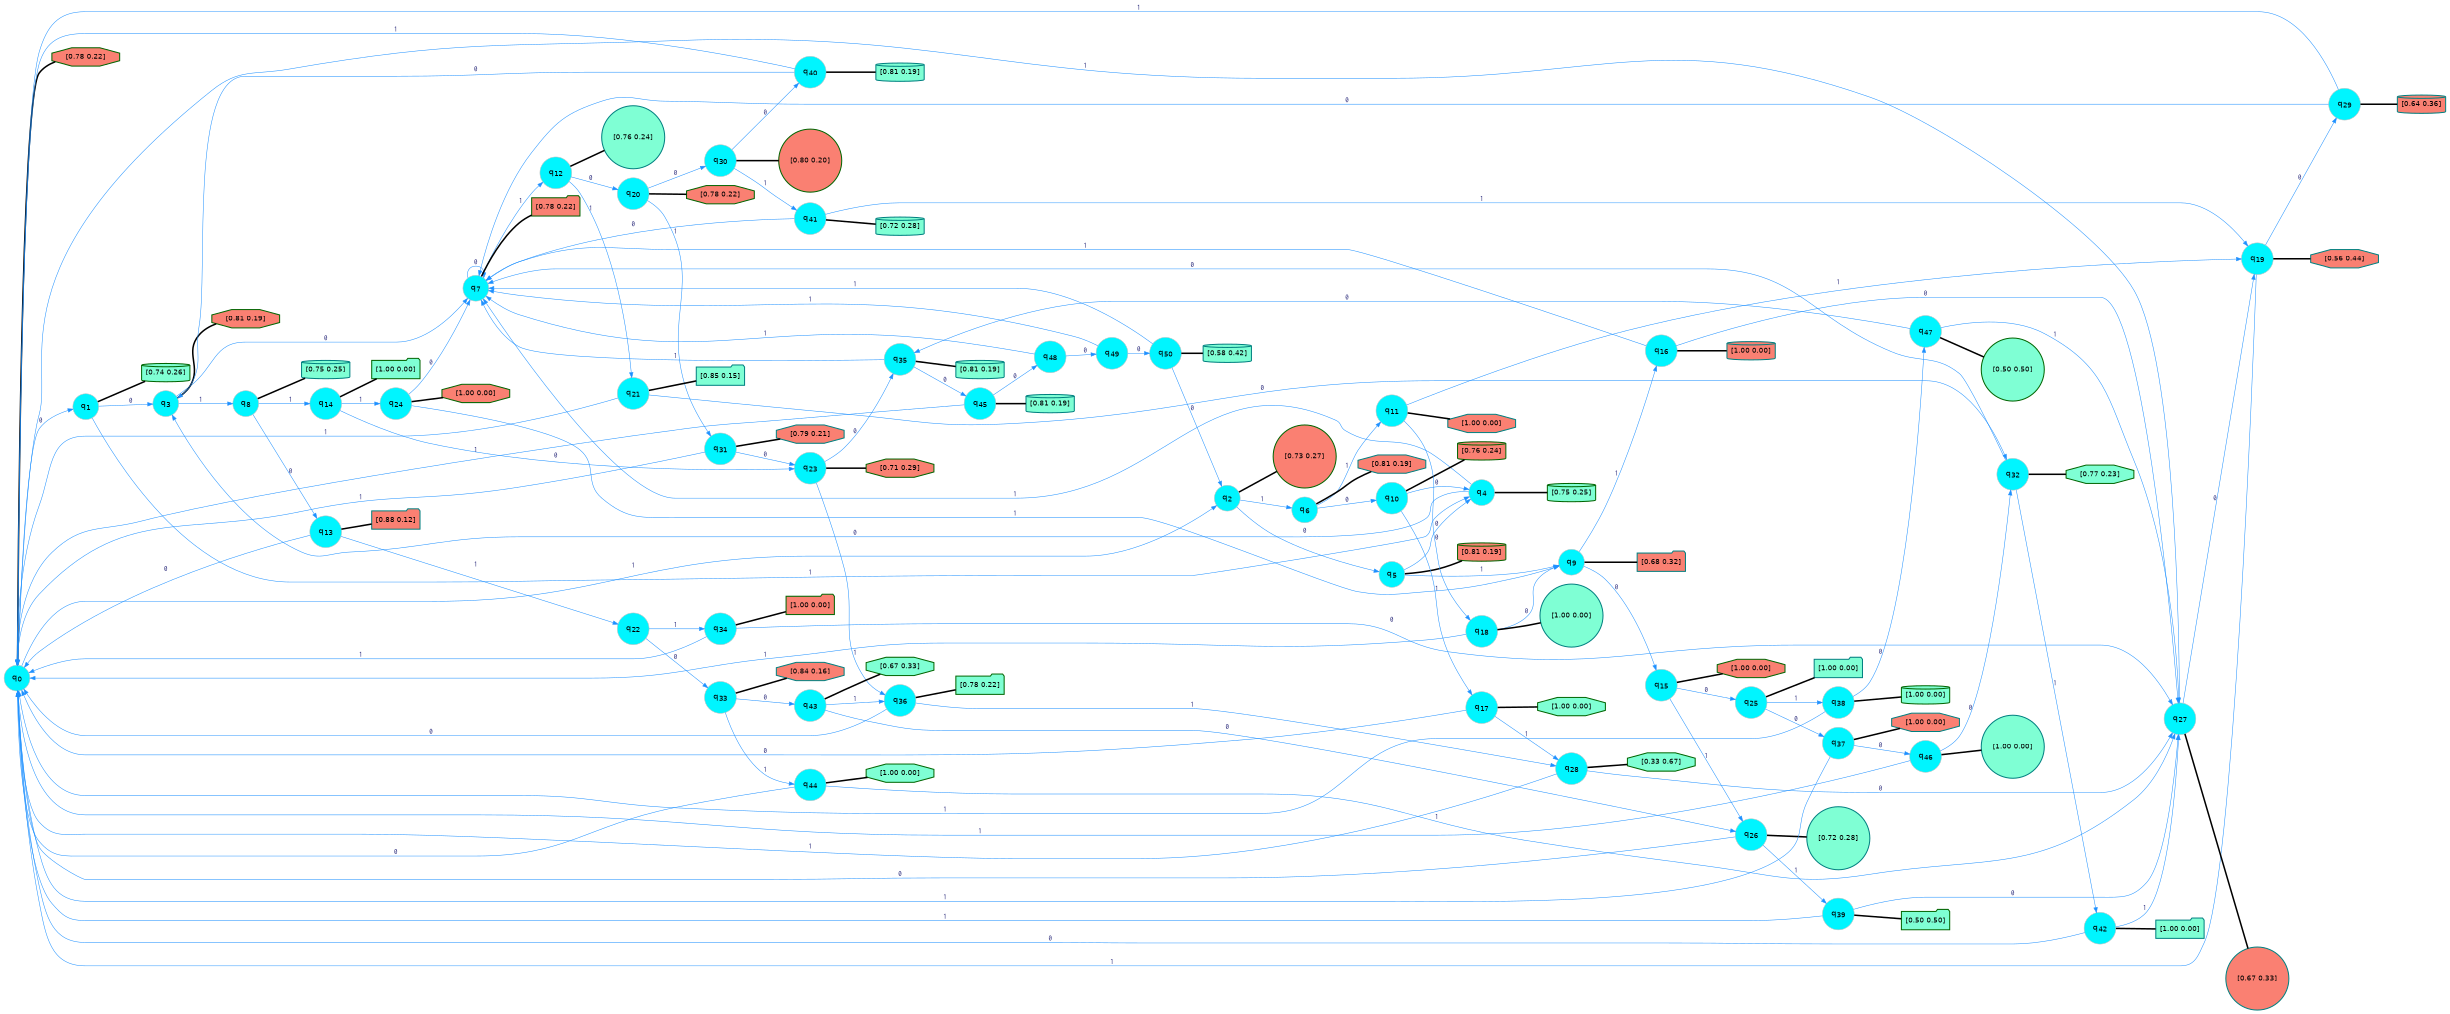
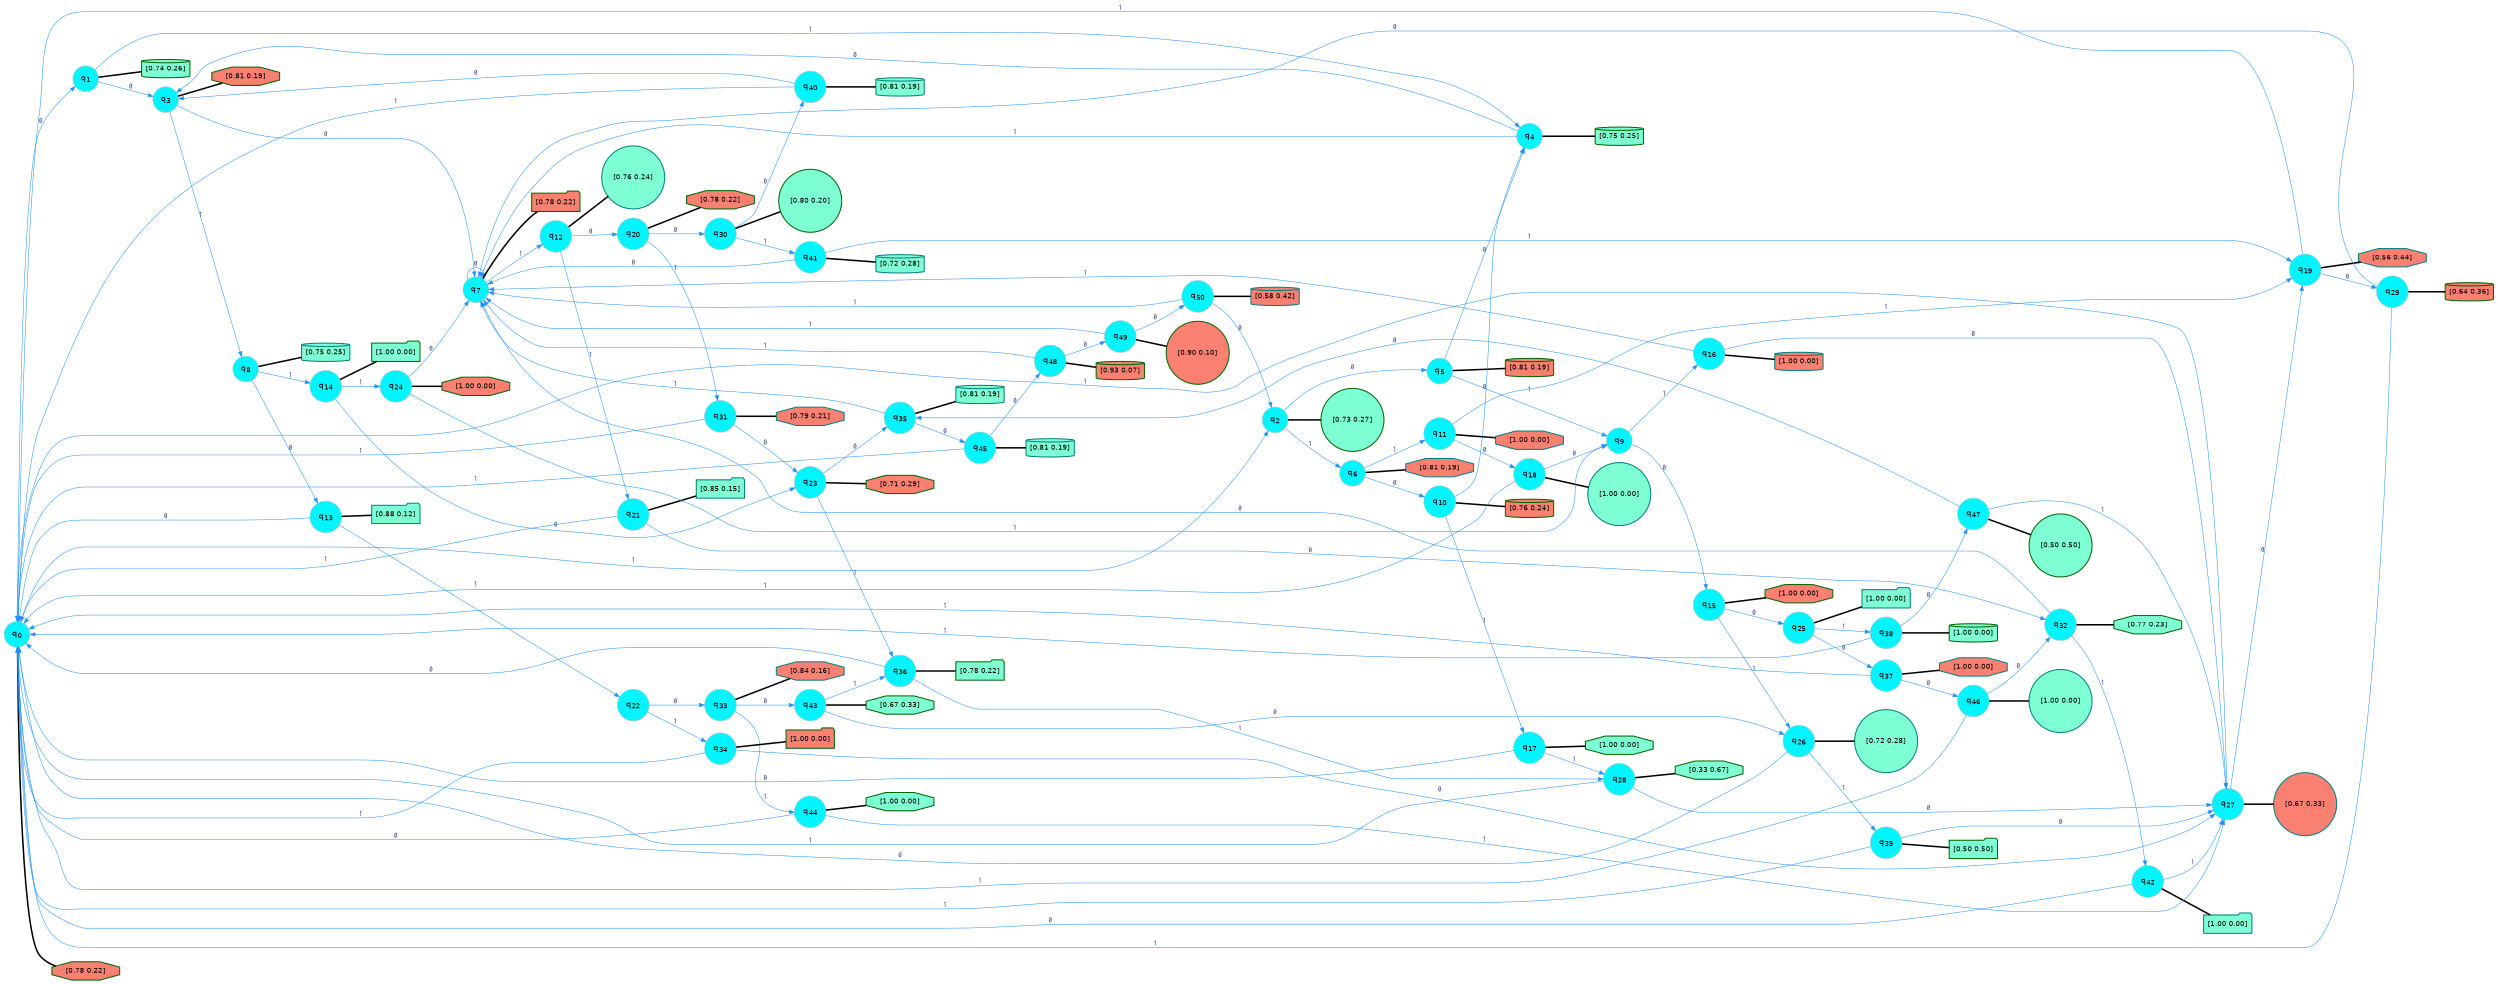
(2421, 104) -> (2469, 292)
(810, 161) -> (810, 201)
none -> (1198, 353)
(1227, 353) -> (1275, 296)
none -> (1120, 371)
(1305, 456) -> (1352, 420)
(396, 520) -> (396, 514)
(1661, 562) -> none
